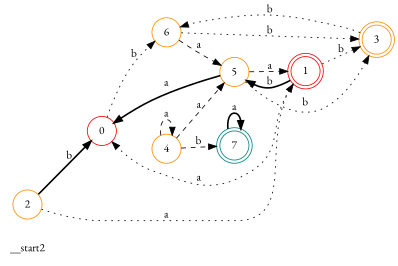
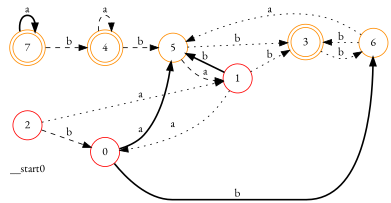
(196, 51) -> (278, 15)
(306, 71) -> (238, 78)
(123, 79) -> (286, 200)
(169, 93) -> (156, 118)
(199, 105) -> (141, 42)
(234, 146) -> (27, 48)
(195, 147) -> (62, 48)
(167, 149) -> (105, 48)
(62, 171) -> (62, 137)
(27, 205) -> (27, 125)
(27, 248) -> (27, 169)
